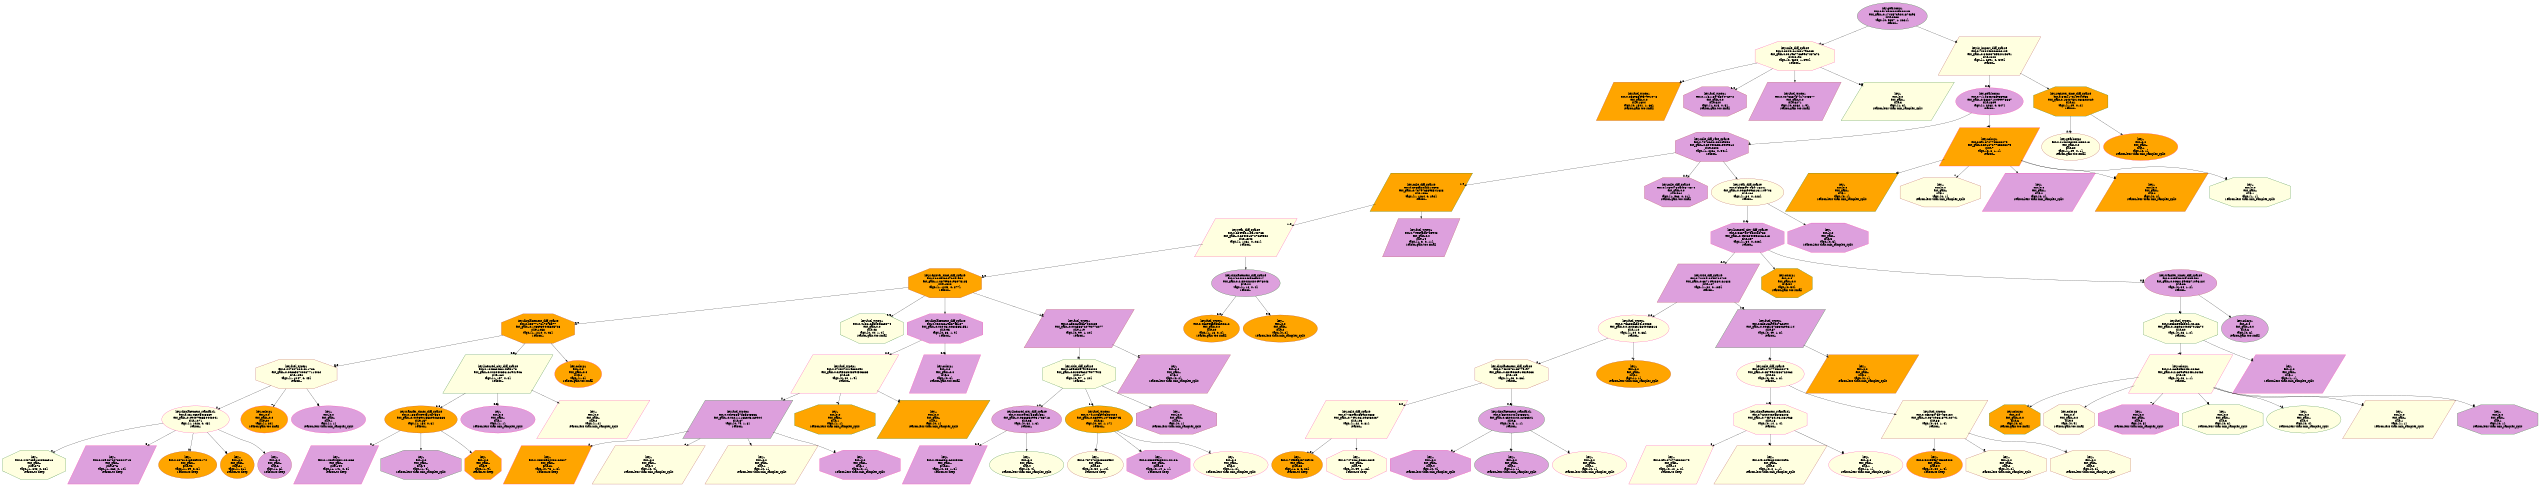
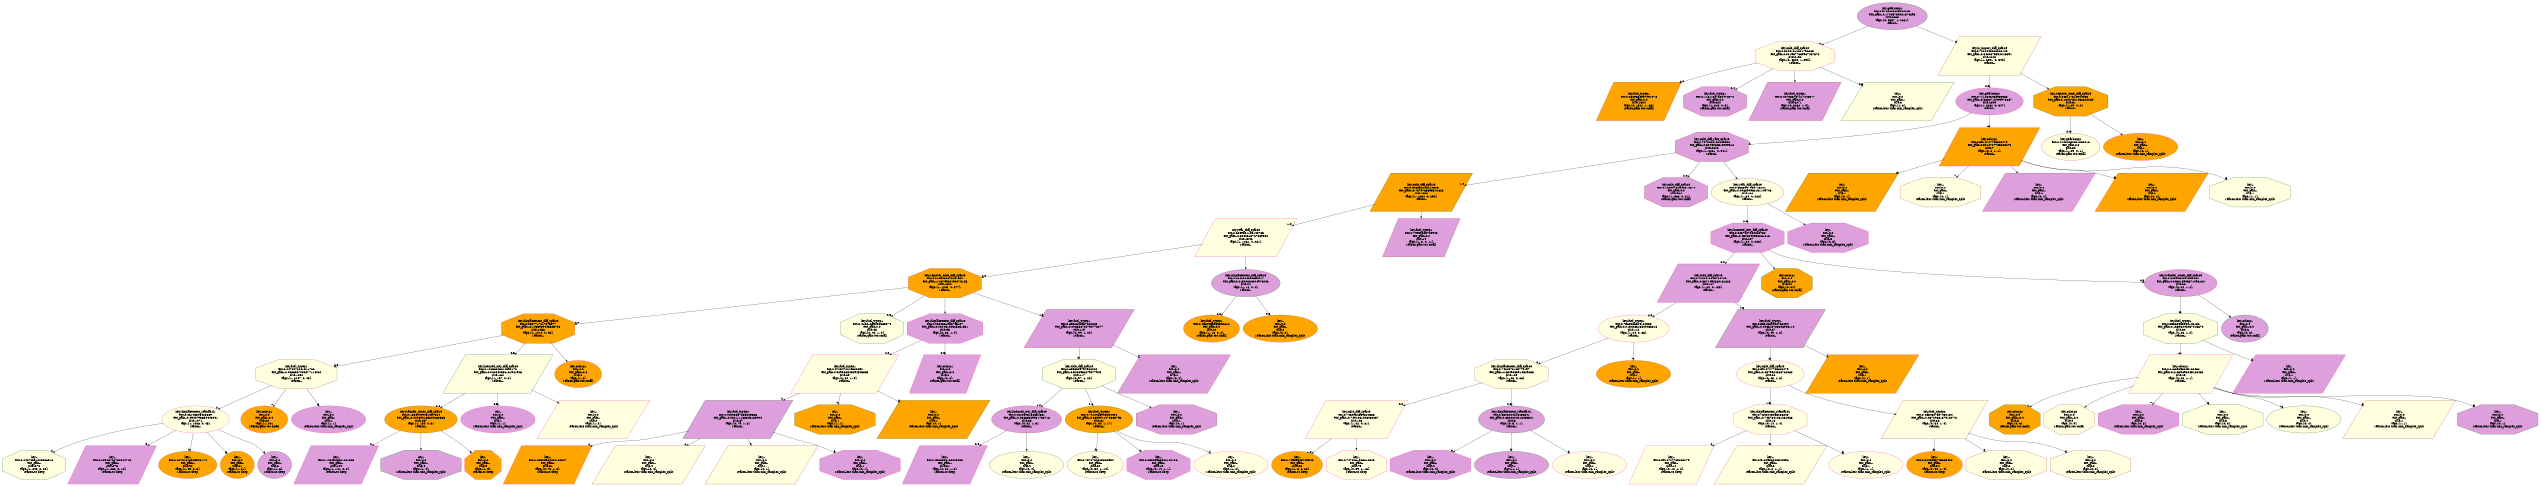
(275, 465) -> (275, 465)
